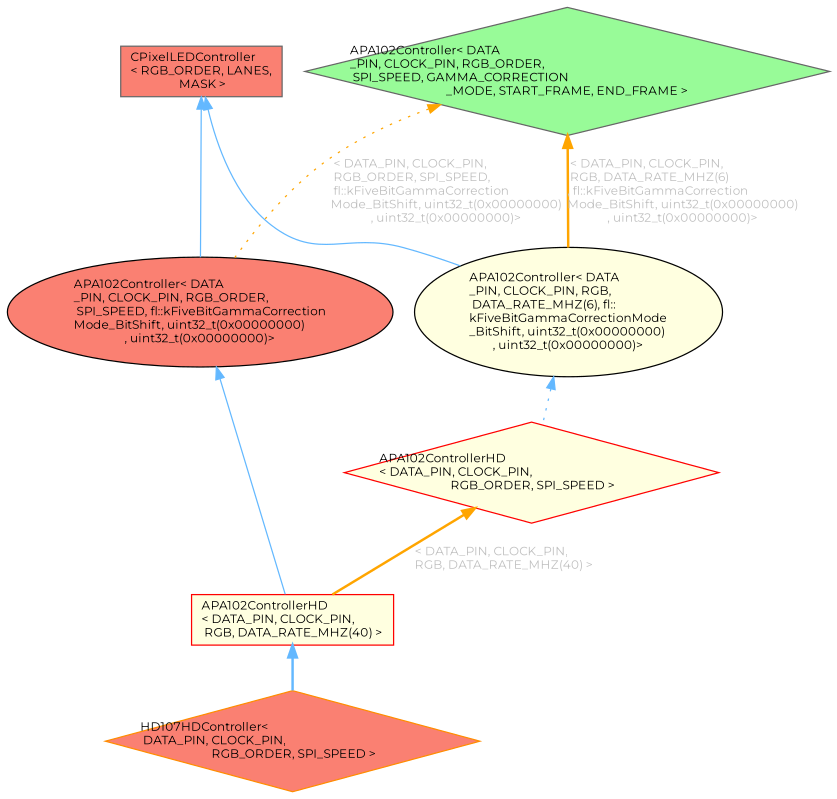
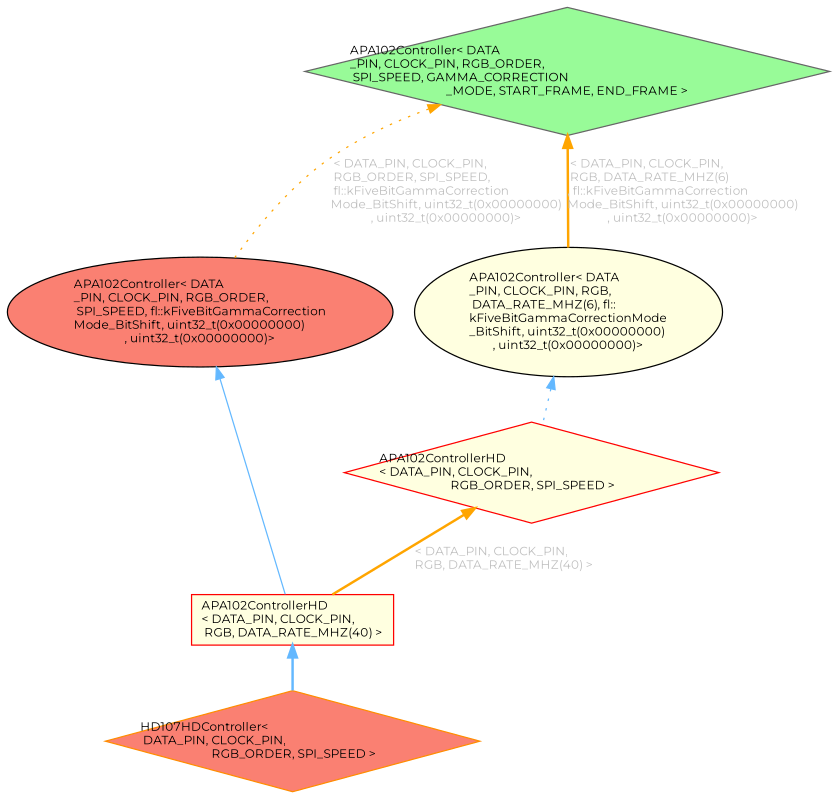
(201, 71) -> none
